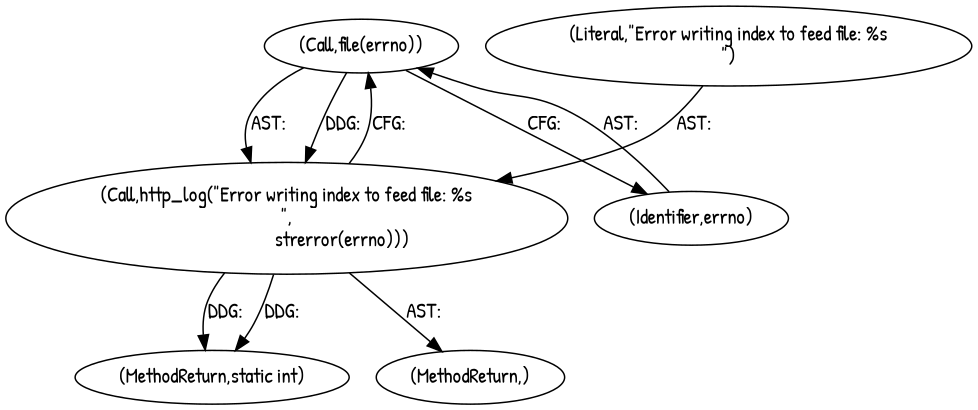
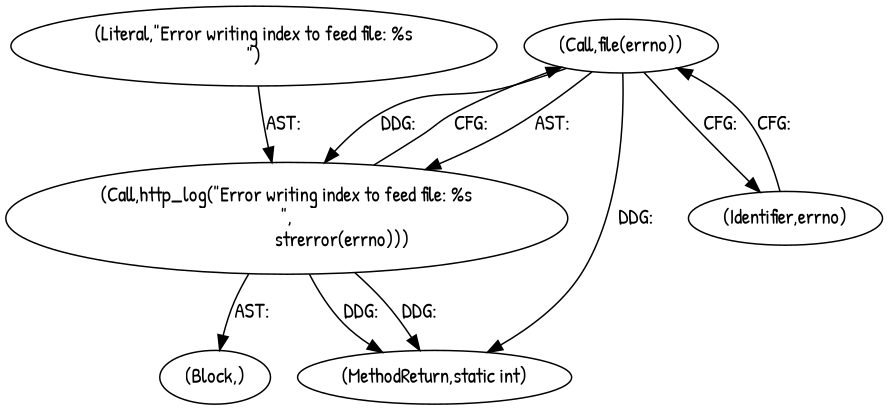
(623, 124) -> (777, 124)
none -> (602, 229)
(470, 377) -> (215, 377)
